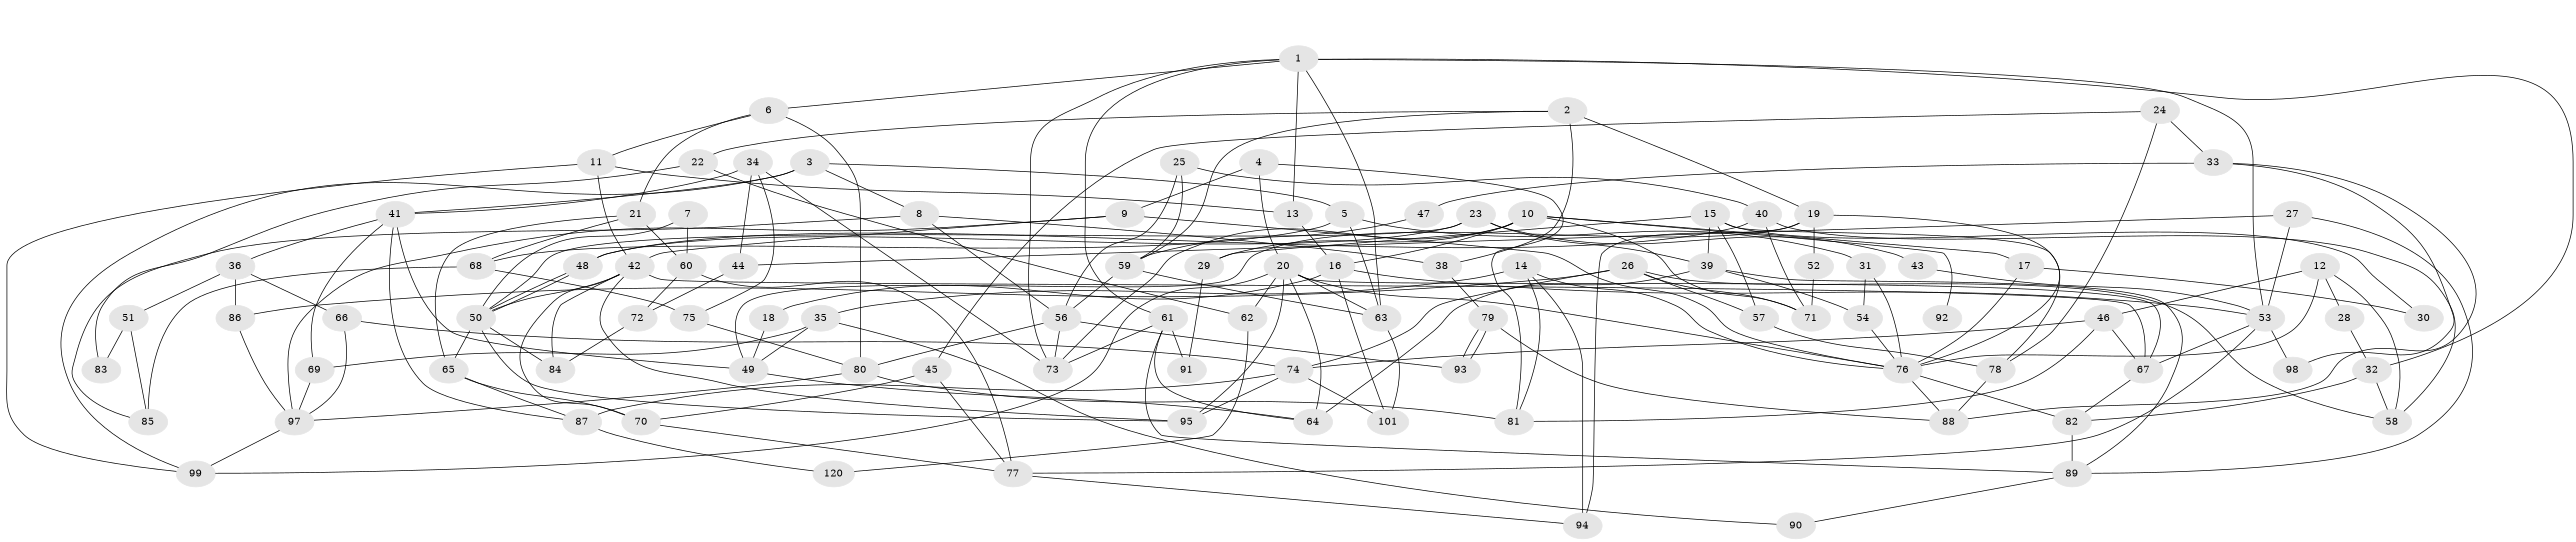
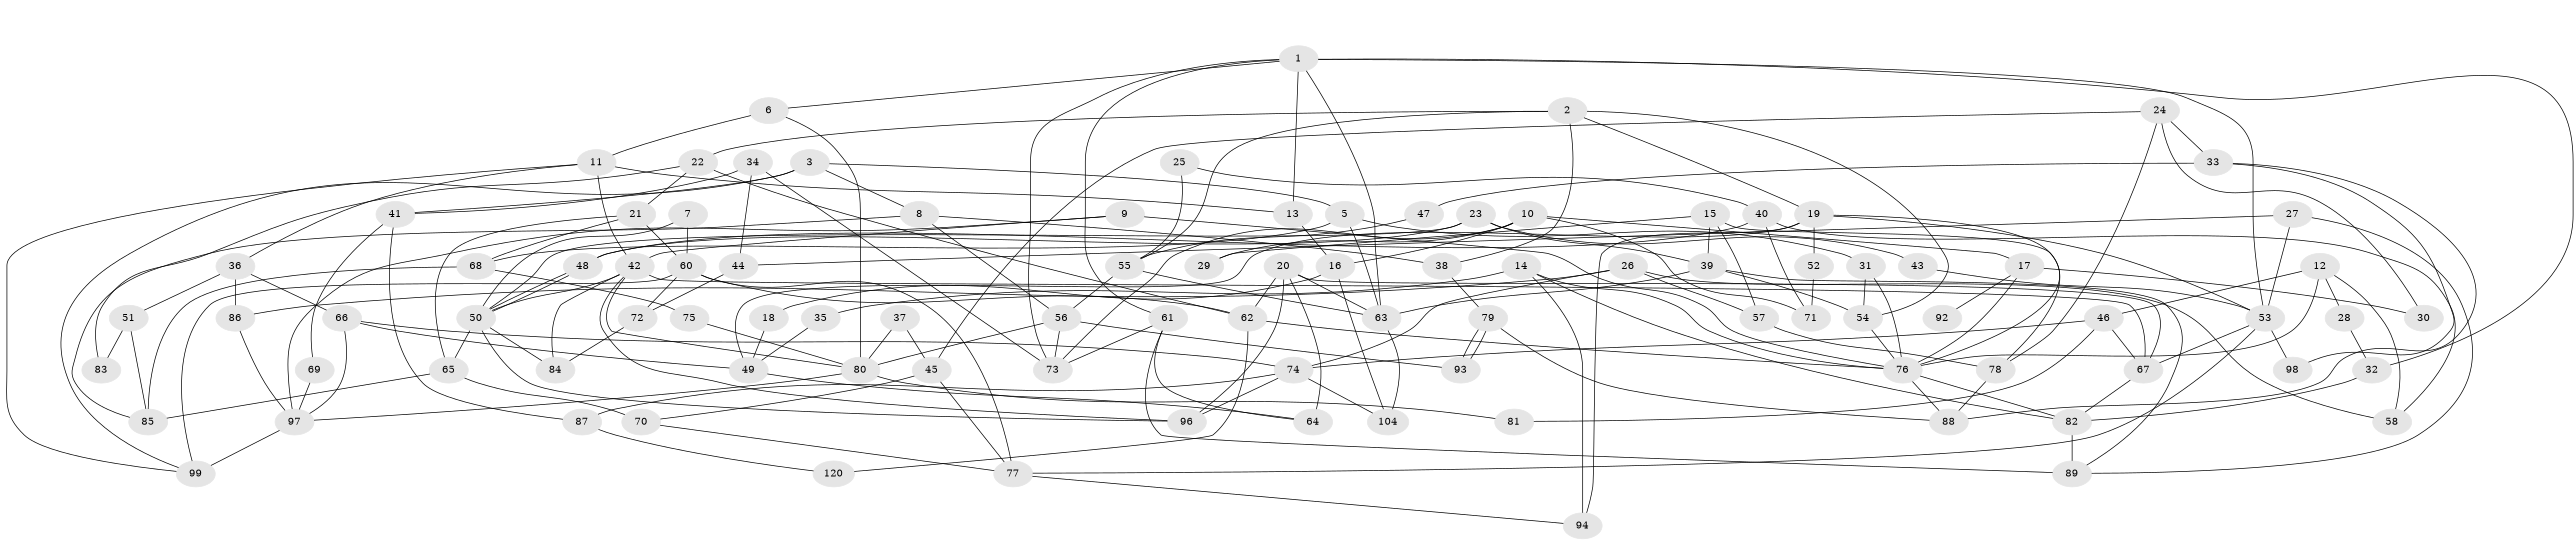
(682, 142) -> (675, 182)
none -> (1830, 161)
(1259, 163) -> none
(1151, 227) -> none
(330, 233) -> (458, 180)
(2079, 233) -> (2295, 193)
(1773, 236) -> (1973, 299)
(773, 256) -> none
(1125, 266) -> (1125, 266)
(1720, 292) -> none
(1800, 293) -> (2057, 243)
none -> (965, 300)
(1461, 306) -> (1537, 293)
none -> (900, 318)
(1591, 318) -> (1621, 352)
(1539, 344) -> (1803, 368)
(510, 346) -> (544, 351)
(631, 354) -> none
(520, 360) -> (704, 346)
(1187, 370) -> none
(2382, 396) -> none
(515, 397) -> (298, 396)
(1187, 422) -> (1187, 422)
(1388, 422) -> (1388, 422)
(767, 450) -> (358, 285)
(1796, 526) -> none
